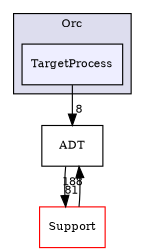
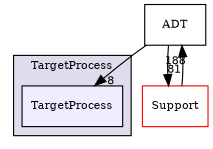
(72, 24) -> (72, 66)
(72, 101) -> (123, 62)
